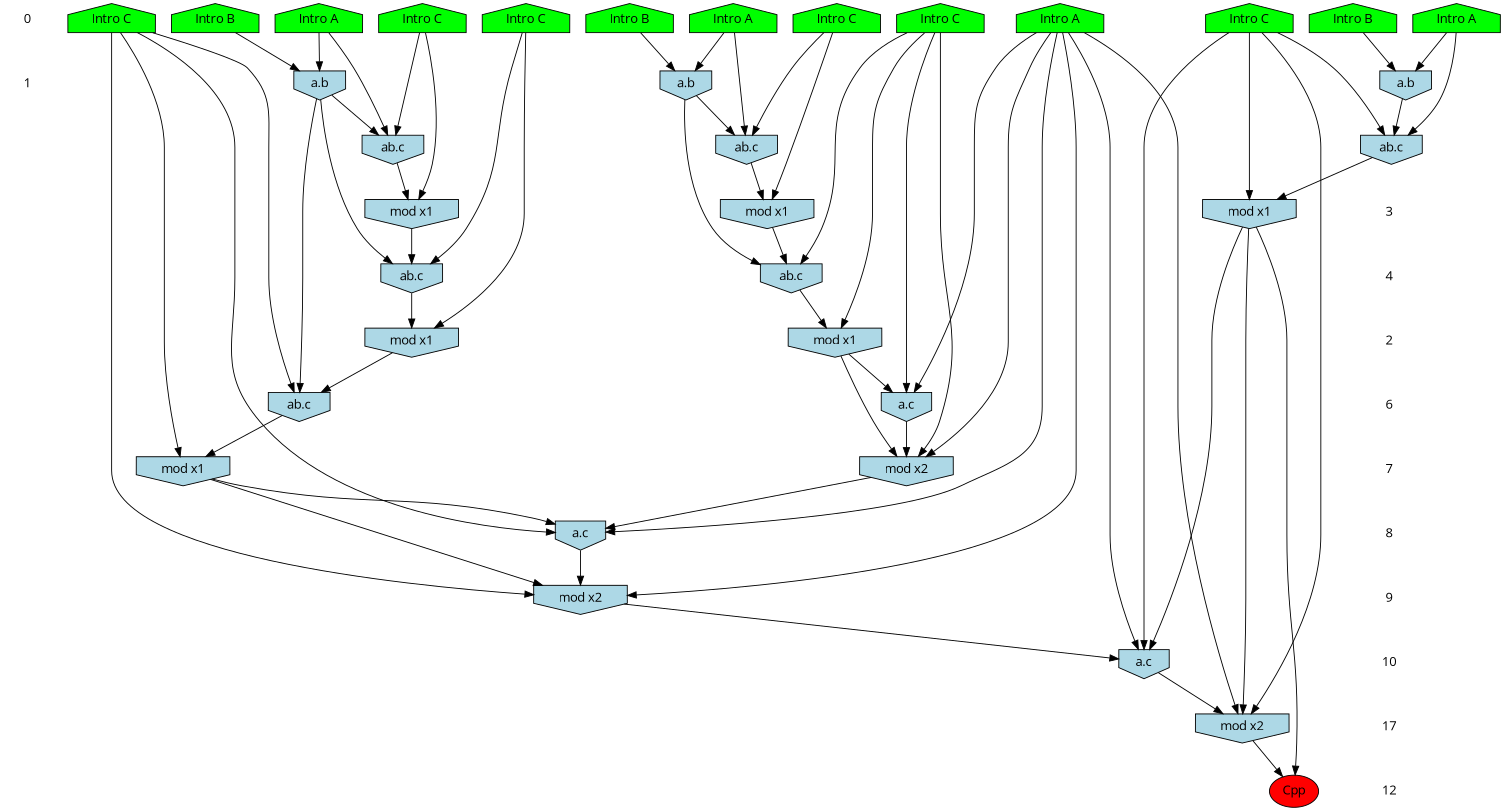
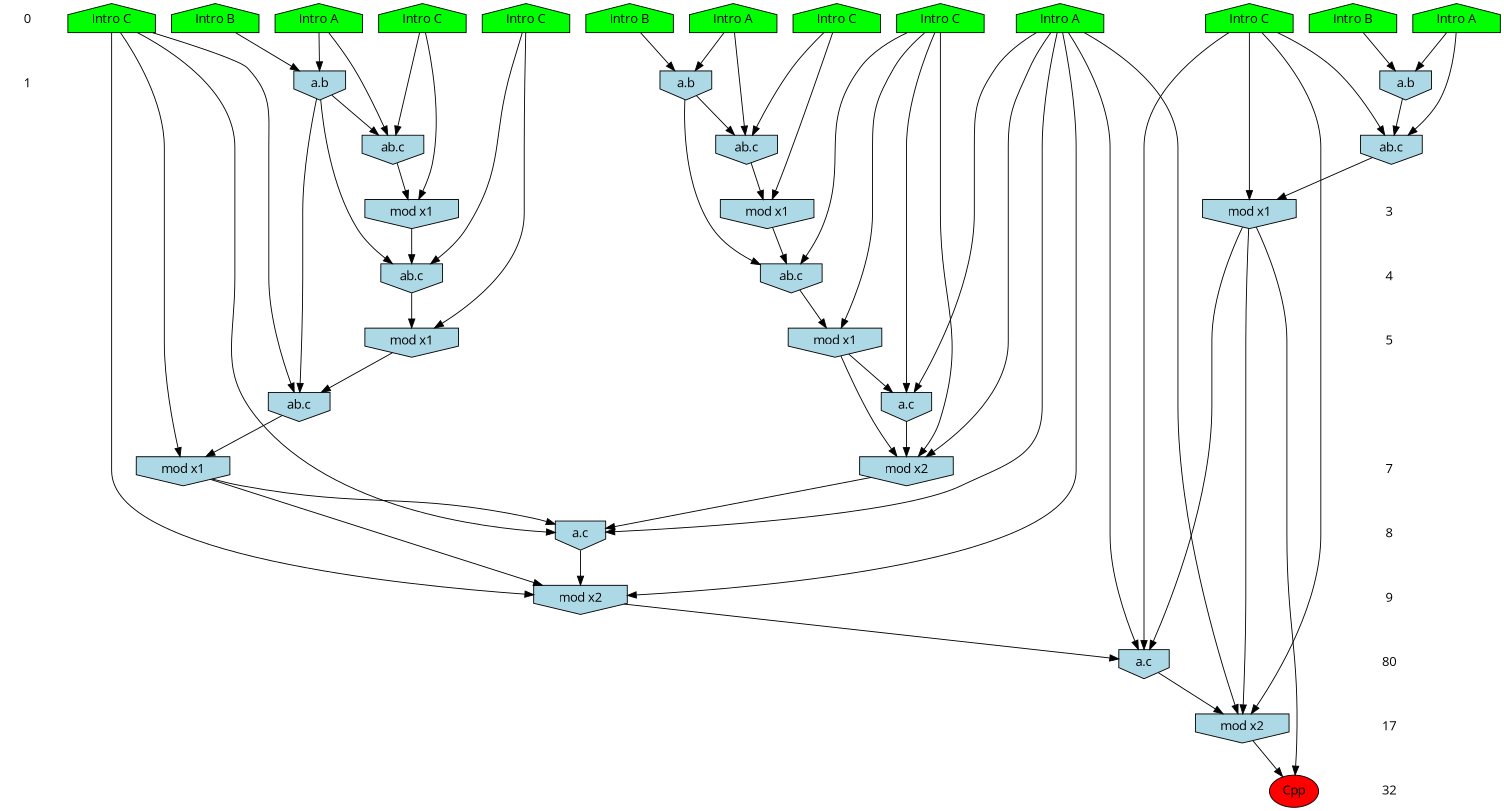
(1390, 341) -> (1390, 341)
(1390, 405) -> none
(1390, 663) -> (1390, 663)
(1390, 791) -> (1390, 791)
